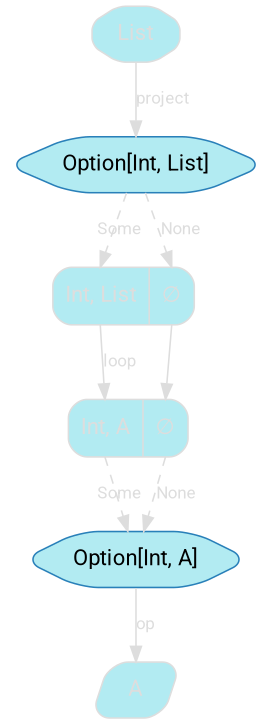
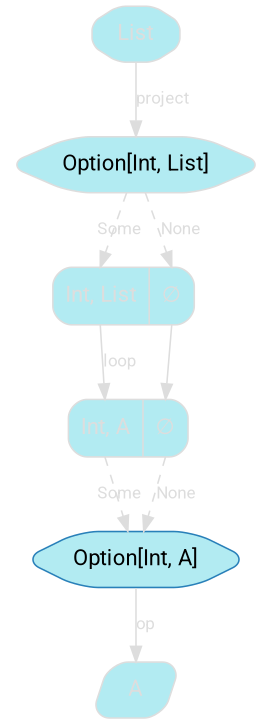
(136, 165) -> (136, 165)
